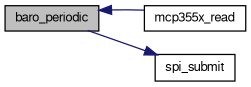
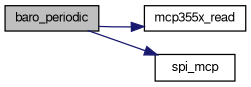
(128, 10) -> (115, 27)
(195, 68) -> (195, 68)
